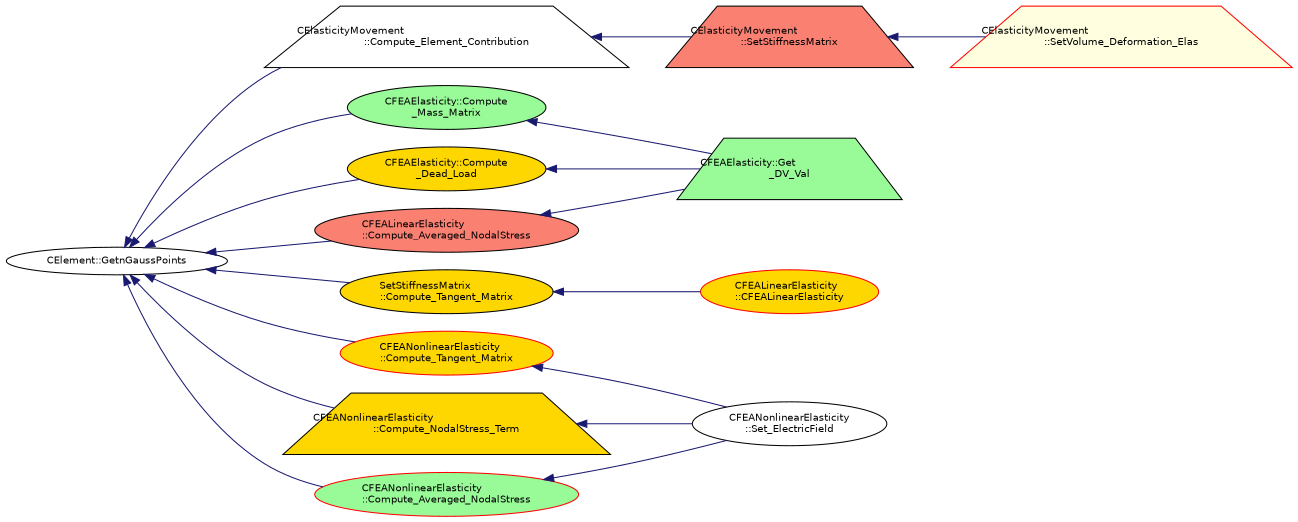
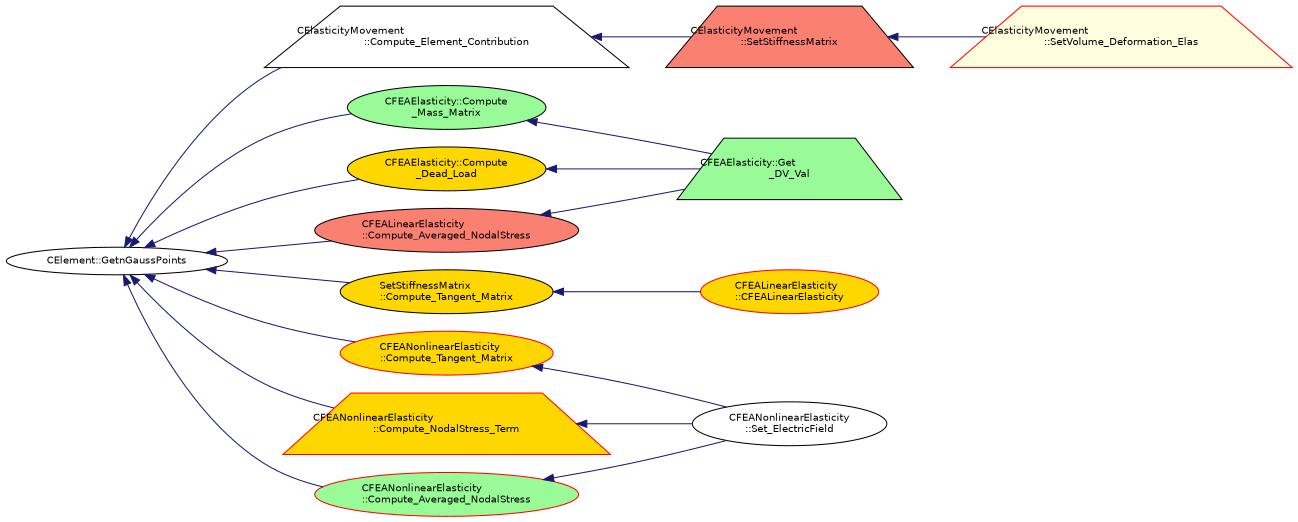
(447, 424) -> (447, 424)
